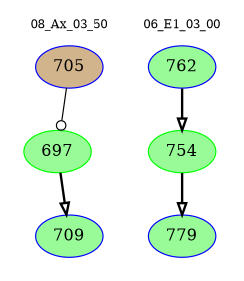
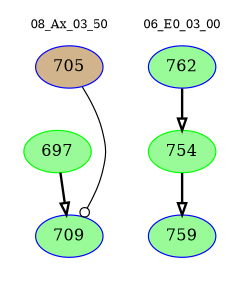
(182, 25) -> (182, 25)
(64, 104) -> (105, 147)
(182, 236) -> (182, 236)
